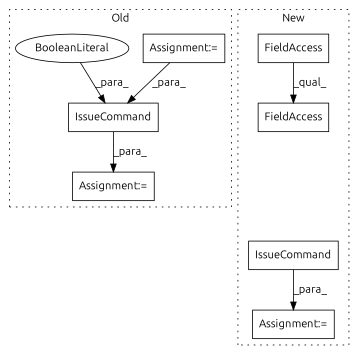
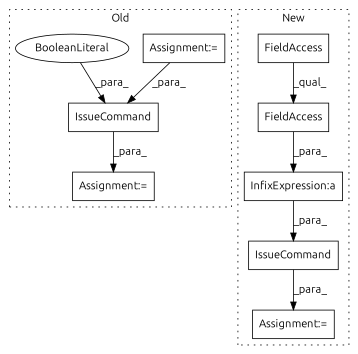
none -> (293, 186)
